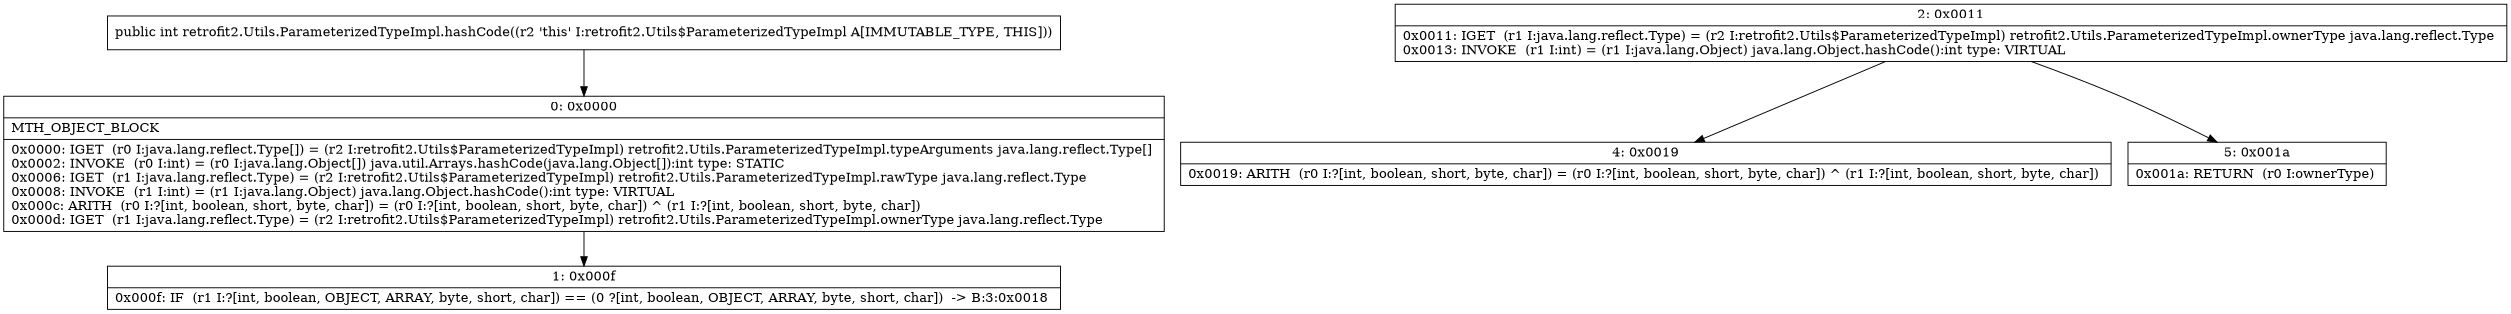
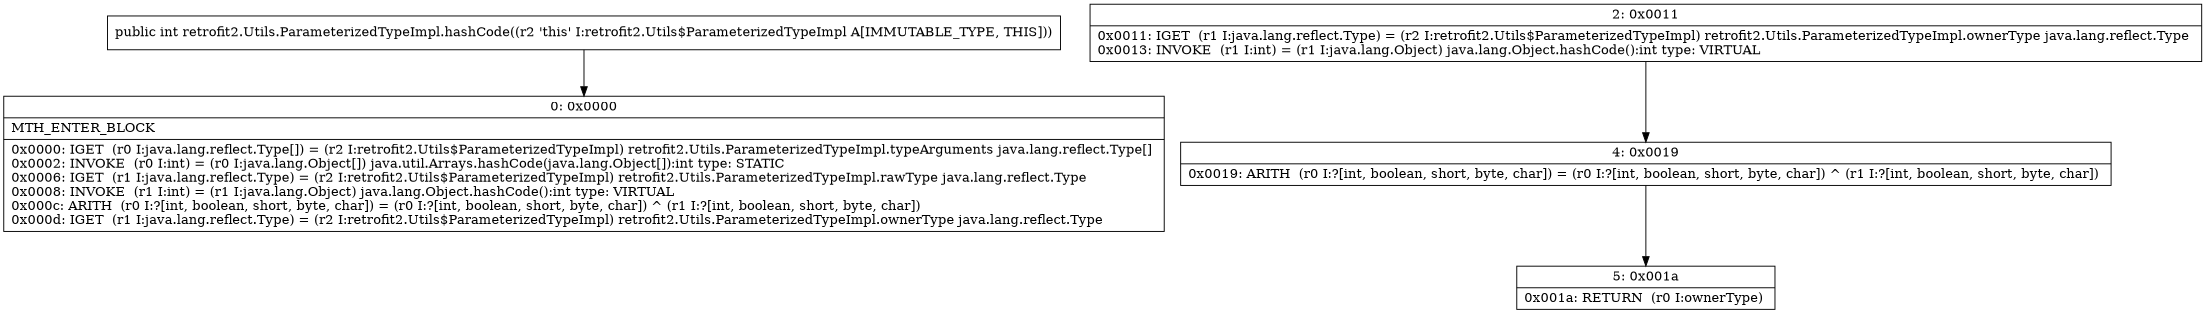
(2121, 97) -> (1646, 221)
(85, 128) -> (84, 128)
(584, 288) -> none
